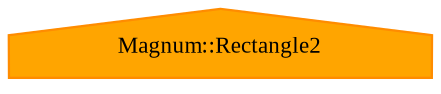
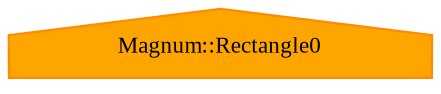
(220, 47) -> (220, 47)
